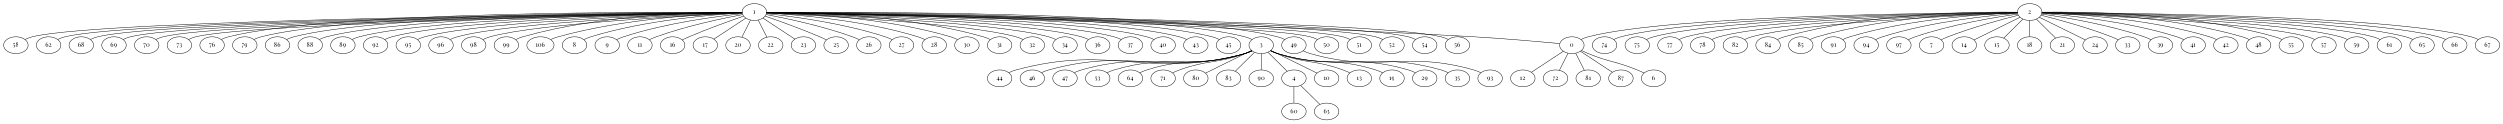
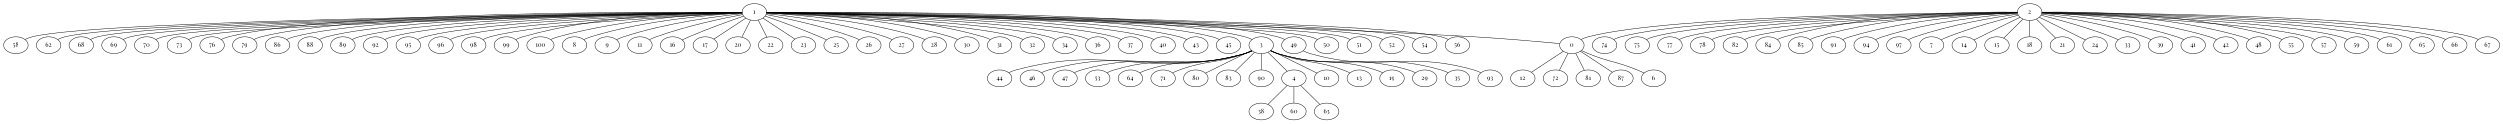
(540, 45) -> (540, 45)
none -> (1261, 111)
